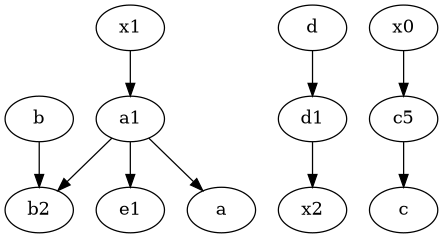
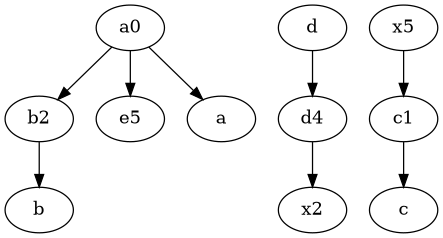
(130, 28) -> none
(404, 28) -> (404, 28)
(130, 119) -> (130, 28)
(313, 119) -> (313, 119)
(404, 119) -> (404, 119)
(39, 158) -> (39, 158)
(130, 210) -> (130, 119)
